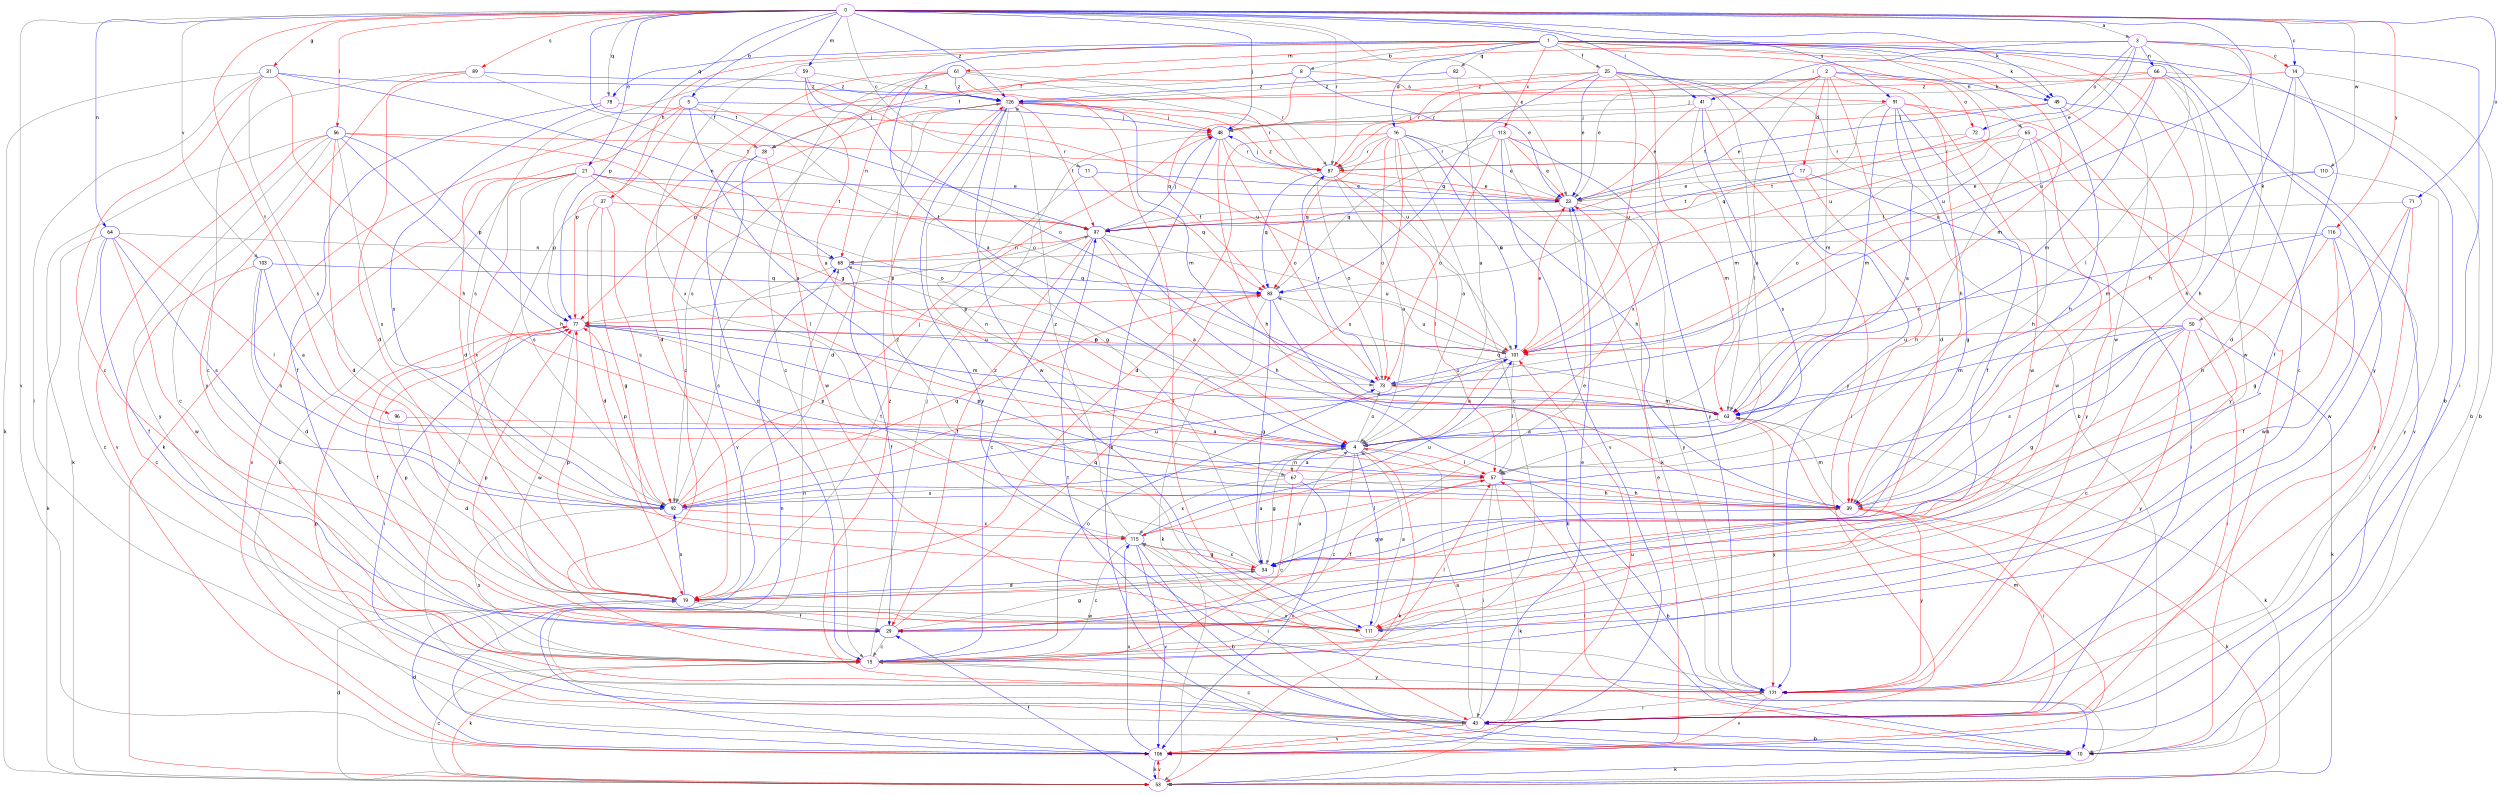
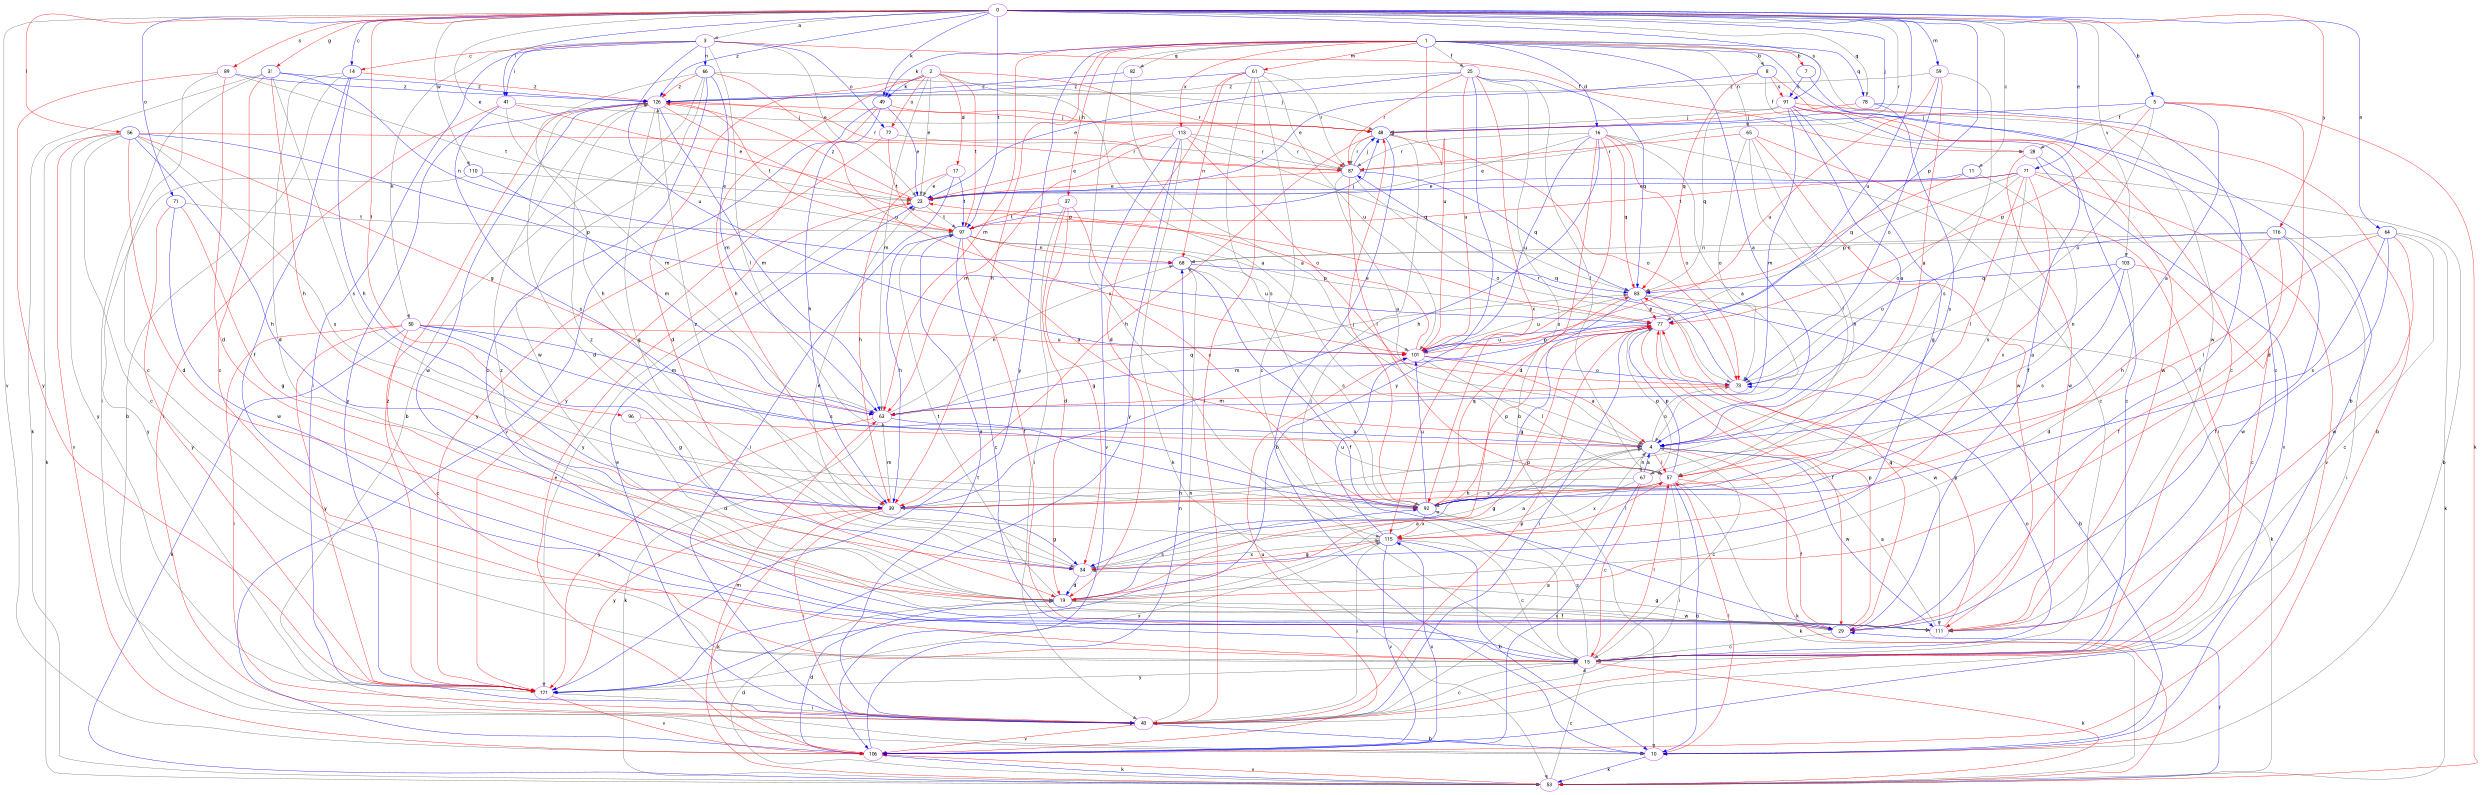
none -> (1806, 72)
